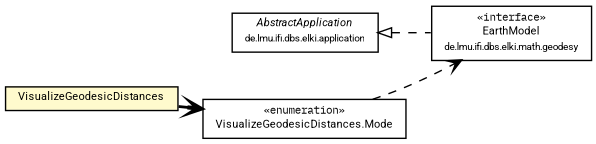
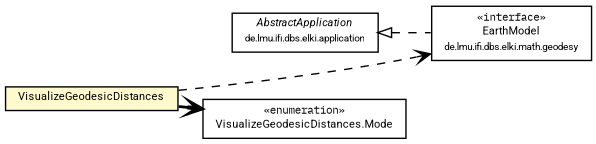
(412, 84) -> (298, 76)
